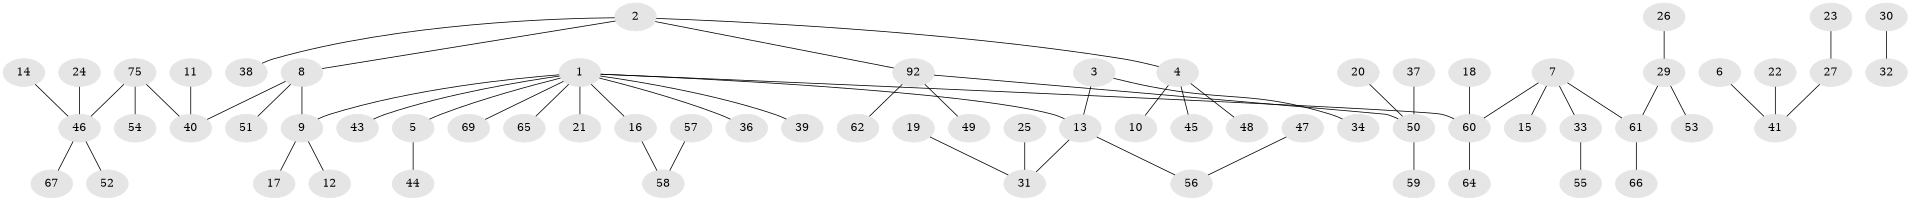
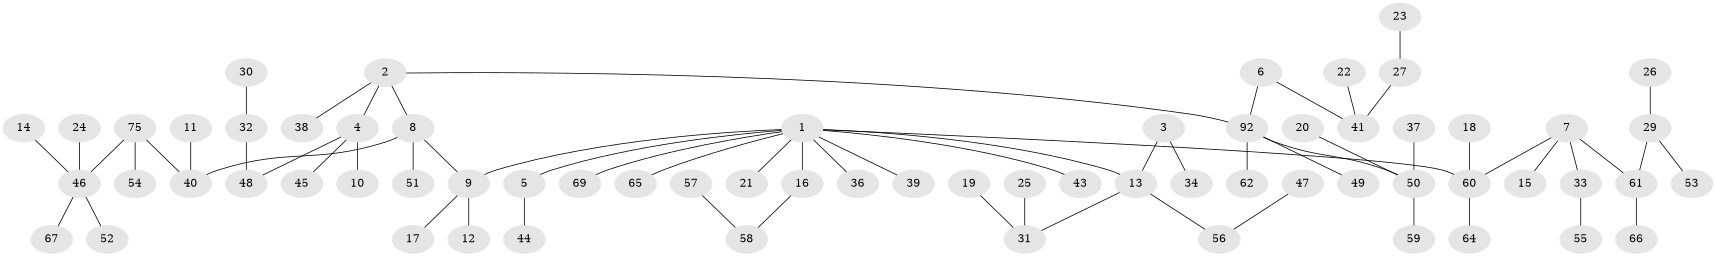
none -> (1254, 100)
none -> (246, 156)
